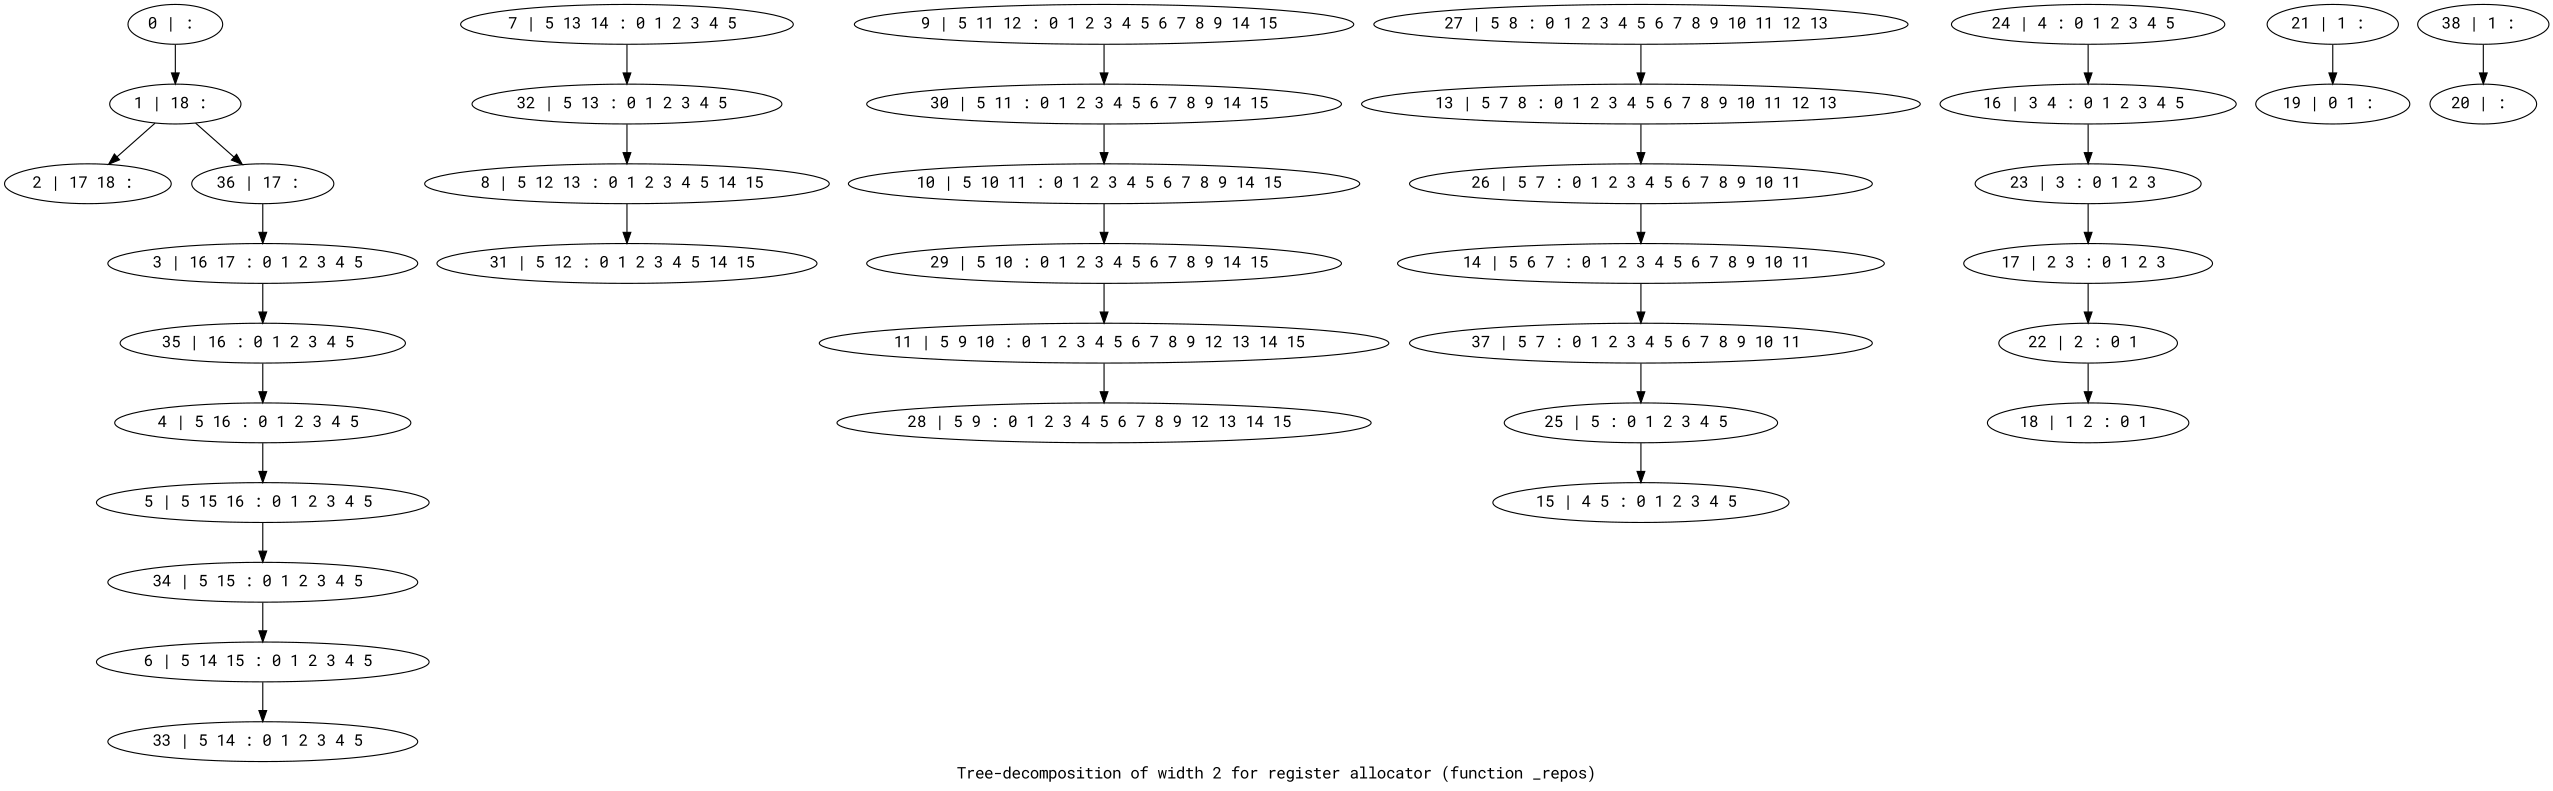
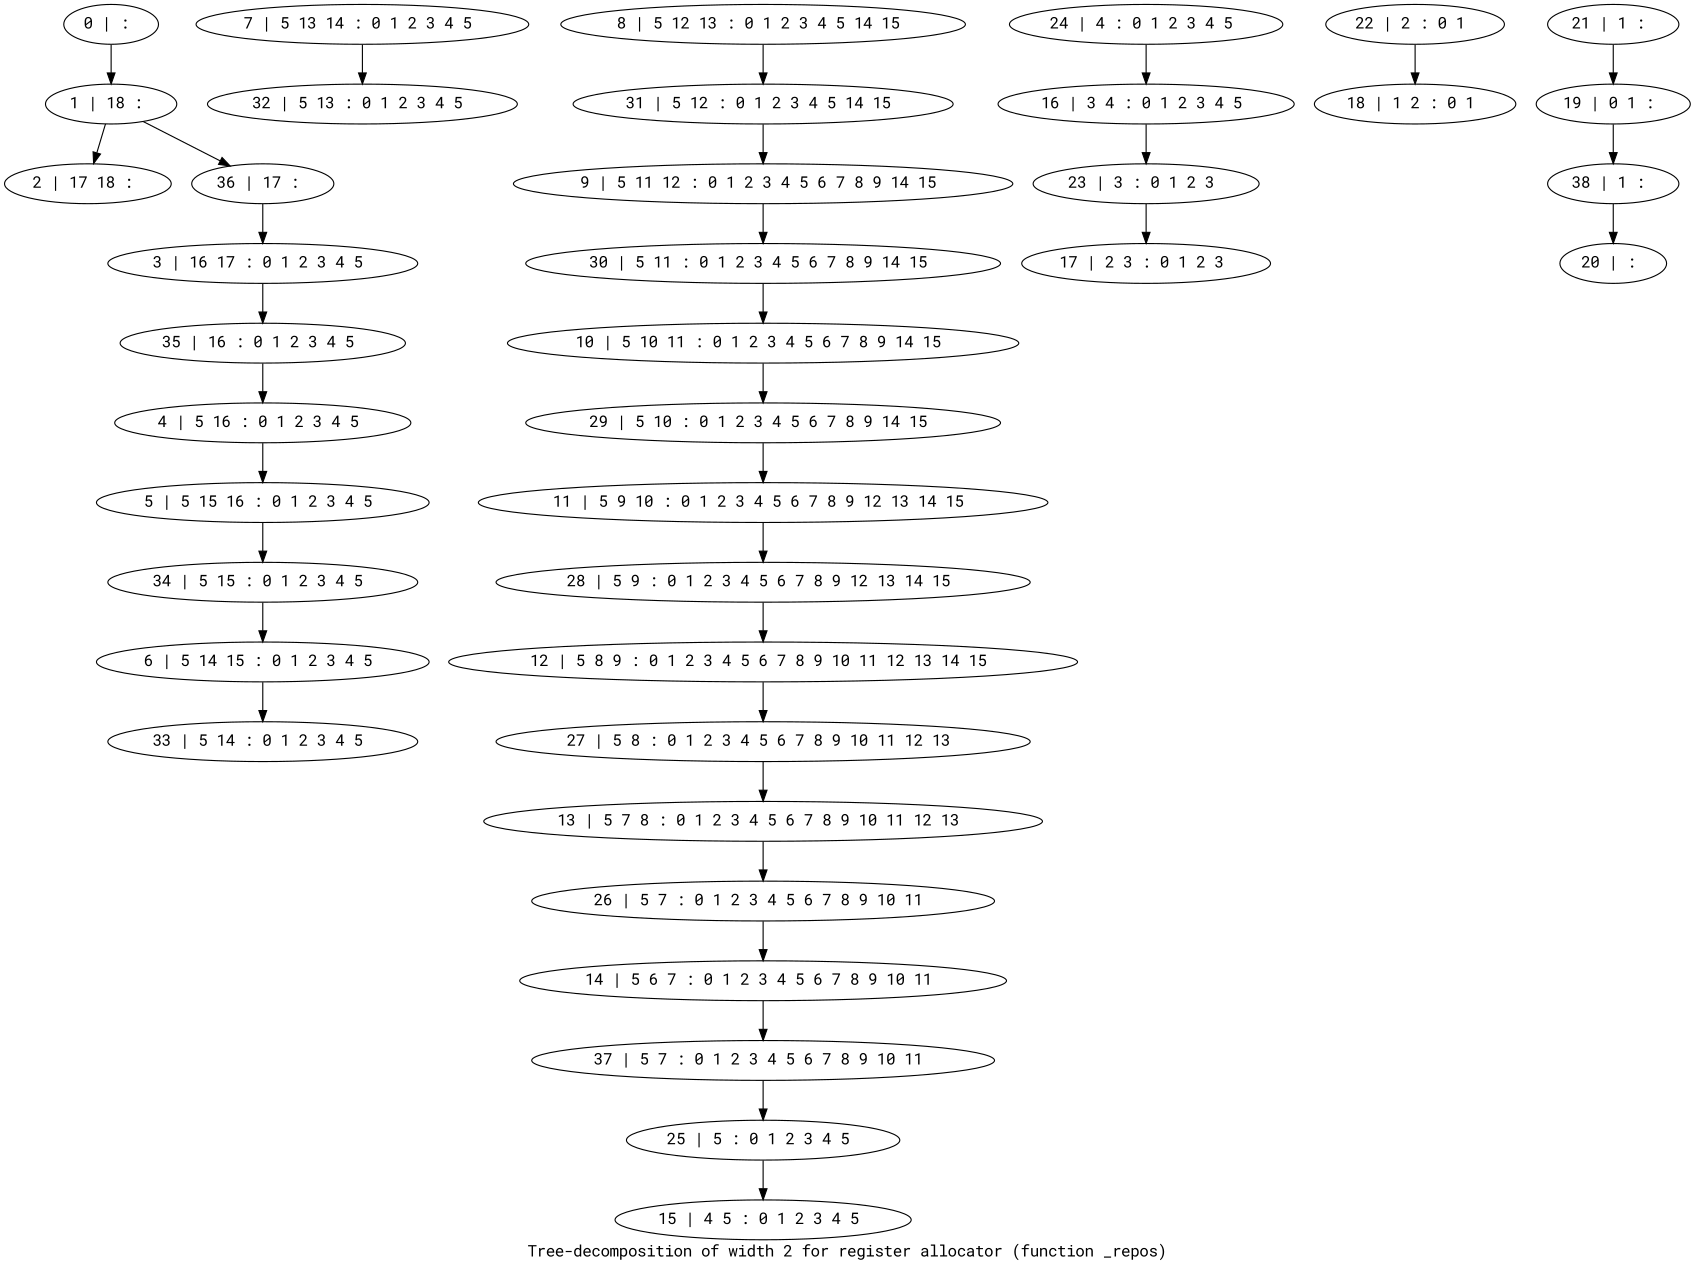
(627, 138) -> none
none -> (763, 138)
none -> (1613, 138)
(2088, 298) -> none
none -> (763, 662)
